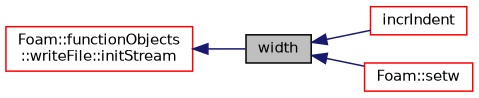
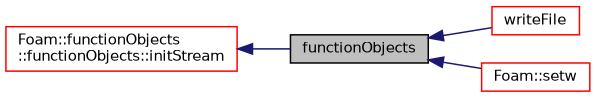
(419, 21) -> (536, 21)
(99, 49) -> (122, 49)
(279, 49) -> (359, 49)
